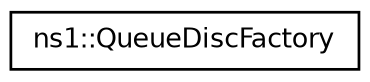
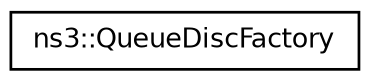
(185, 41) -> (185, 41)
